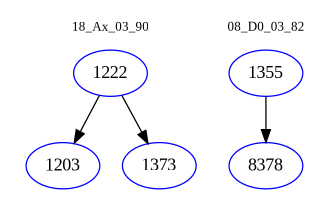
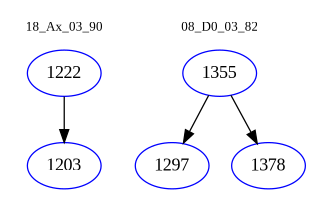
(159, 166) -> none
none -> (172, 166)
(266, 166) -> (269, 166)
